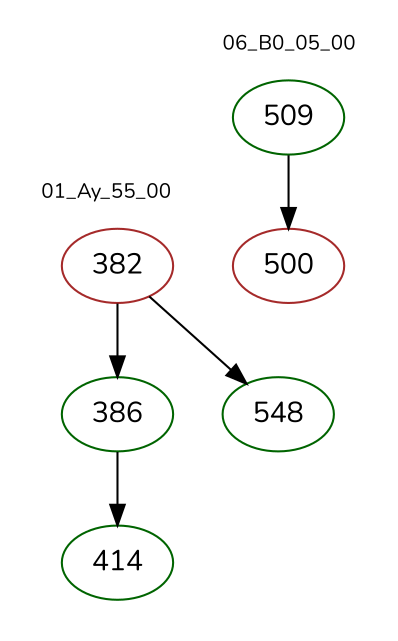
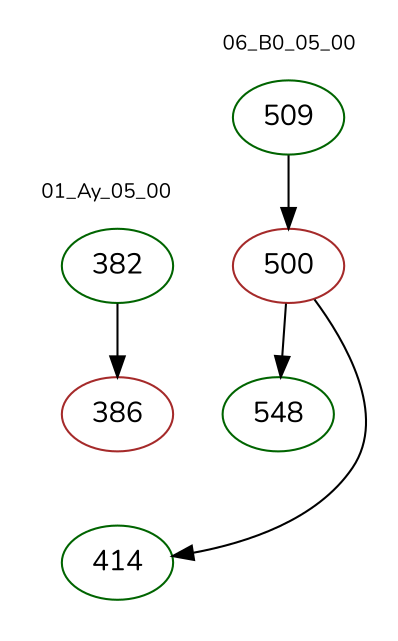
(107, 193) -> (107, 193)
(117, 266) -> (117, 266)
(176, 320) -> (284, 330)
(117, 414) -> (117, 414)
(117, 478) -> (360, 452)
